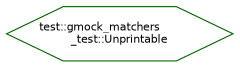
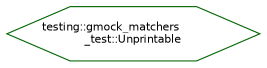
(120, 34) -> (133, 34)
